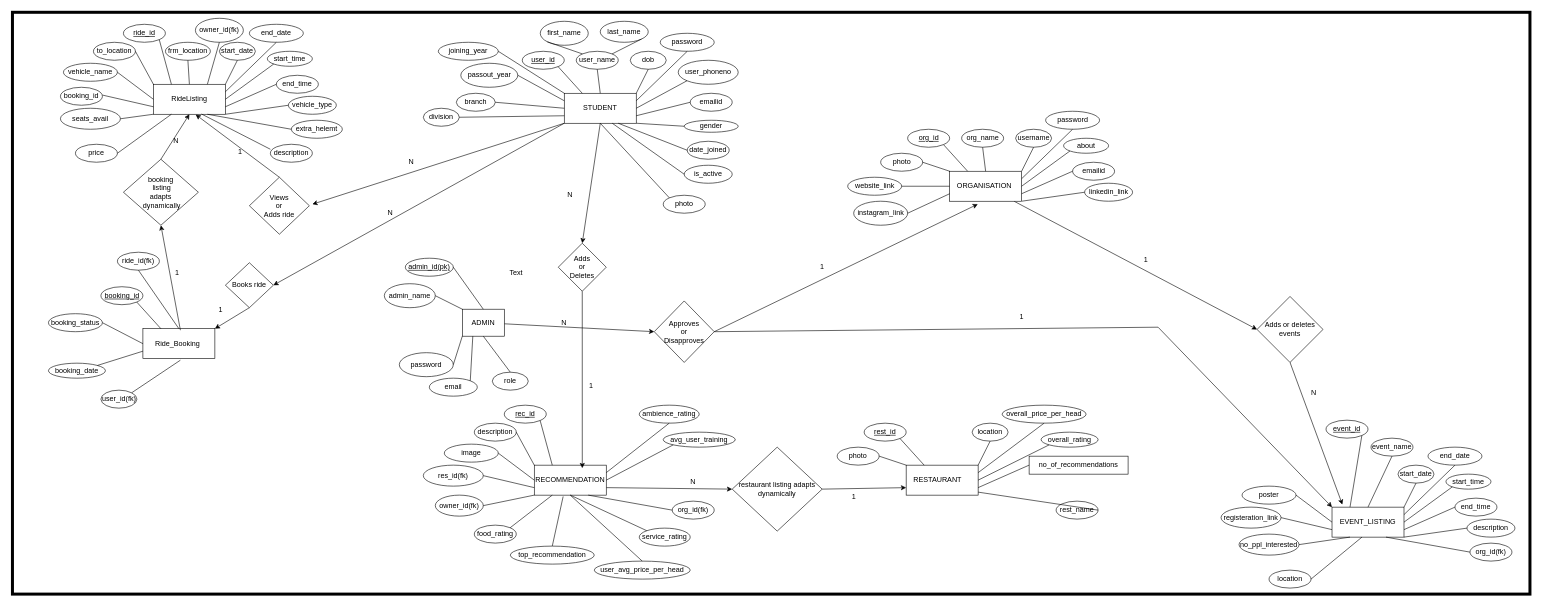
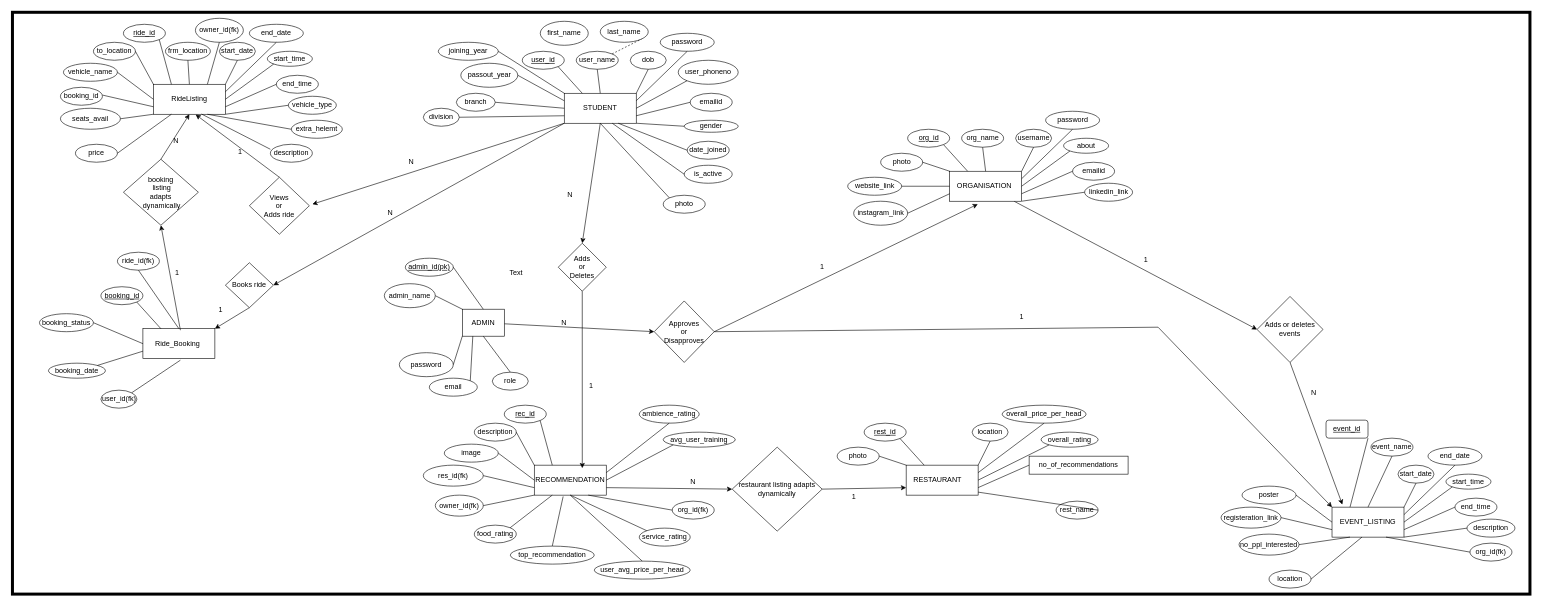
(625, 47) -> (625, 47)
(569, 49) -> none
(75, 323) -> (66, 323)
(1347, 429) -> (1347, 429)
